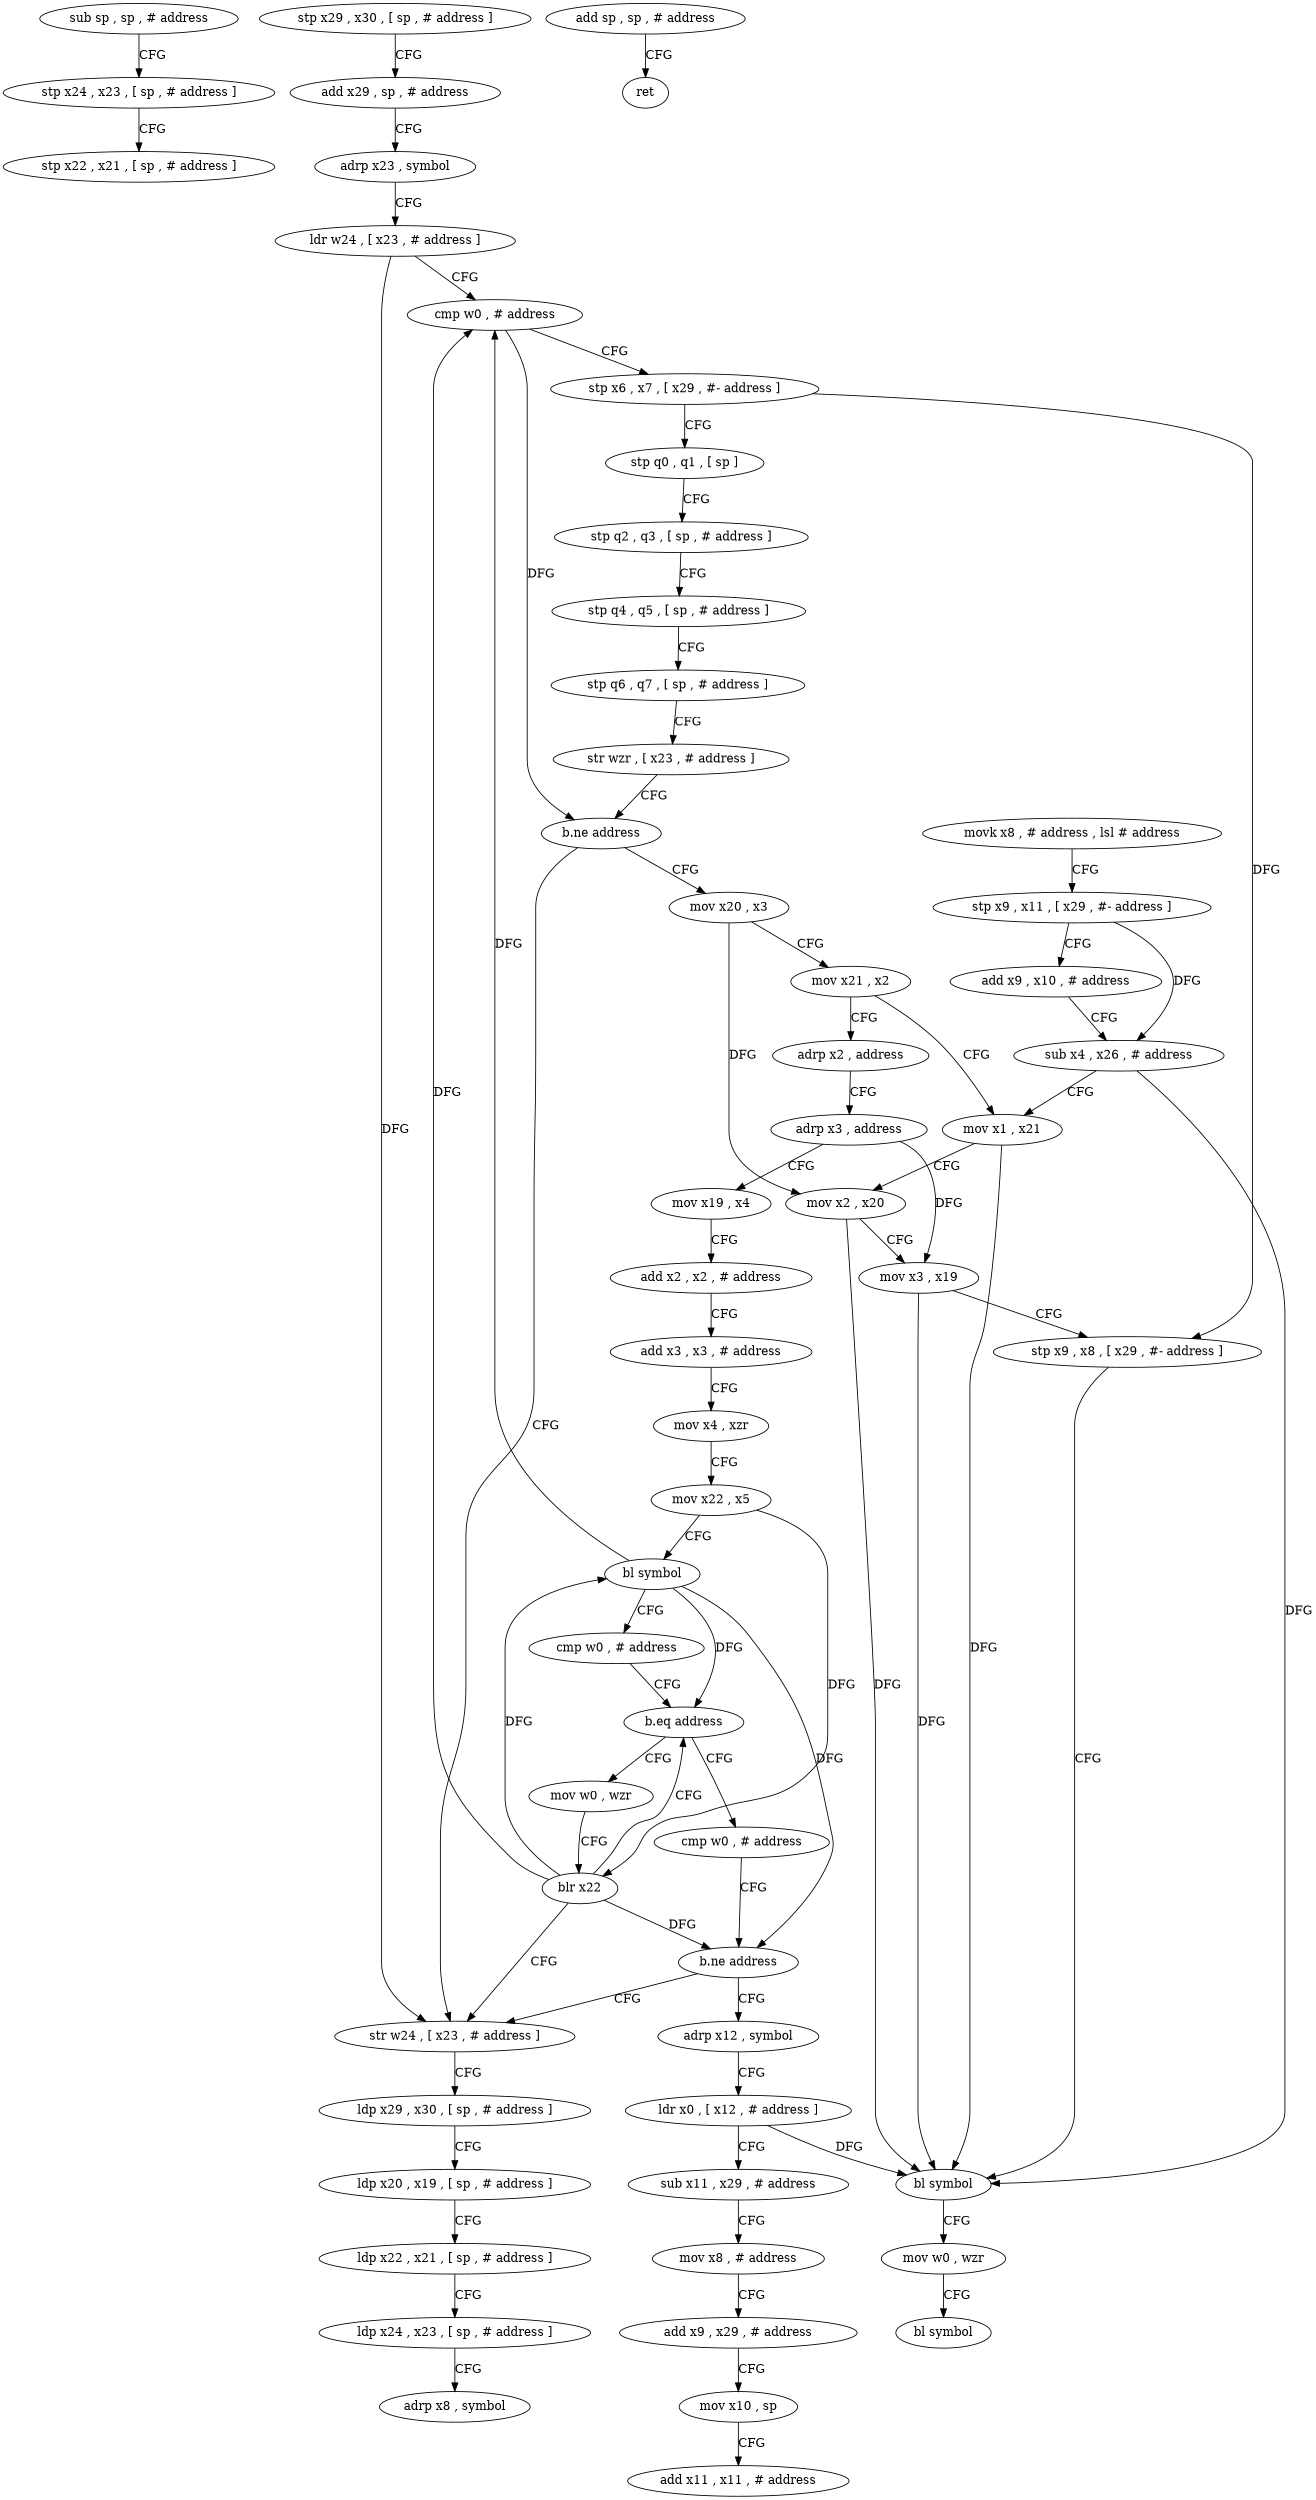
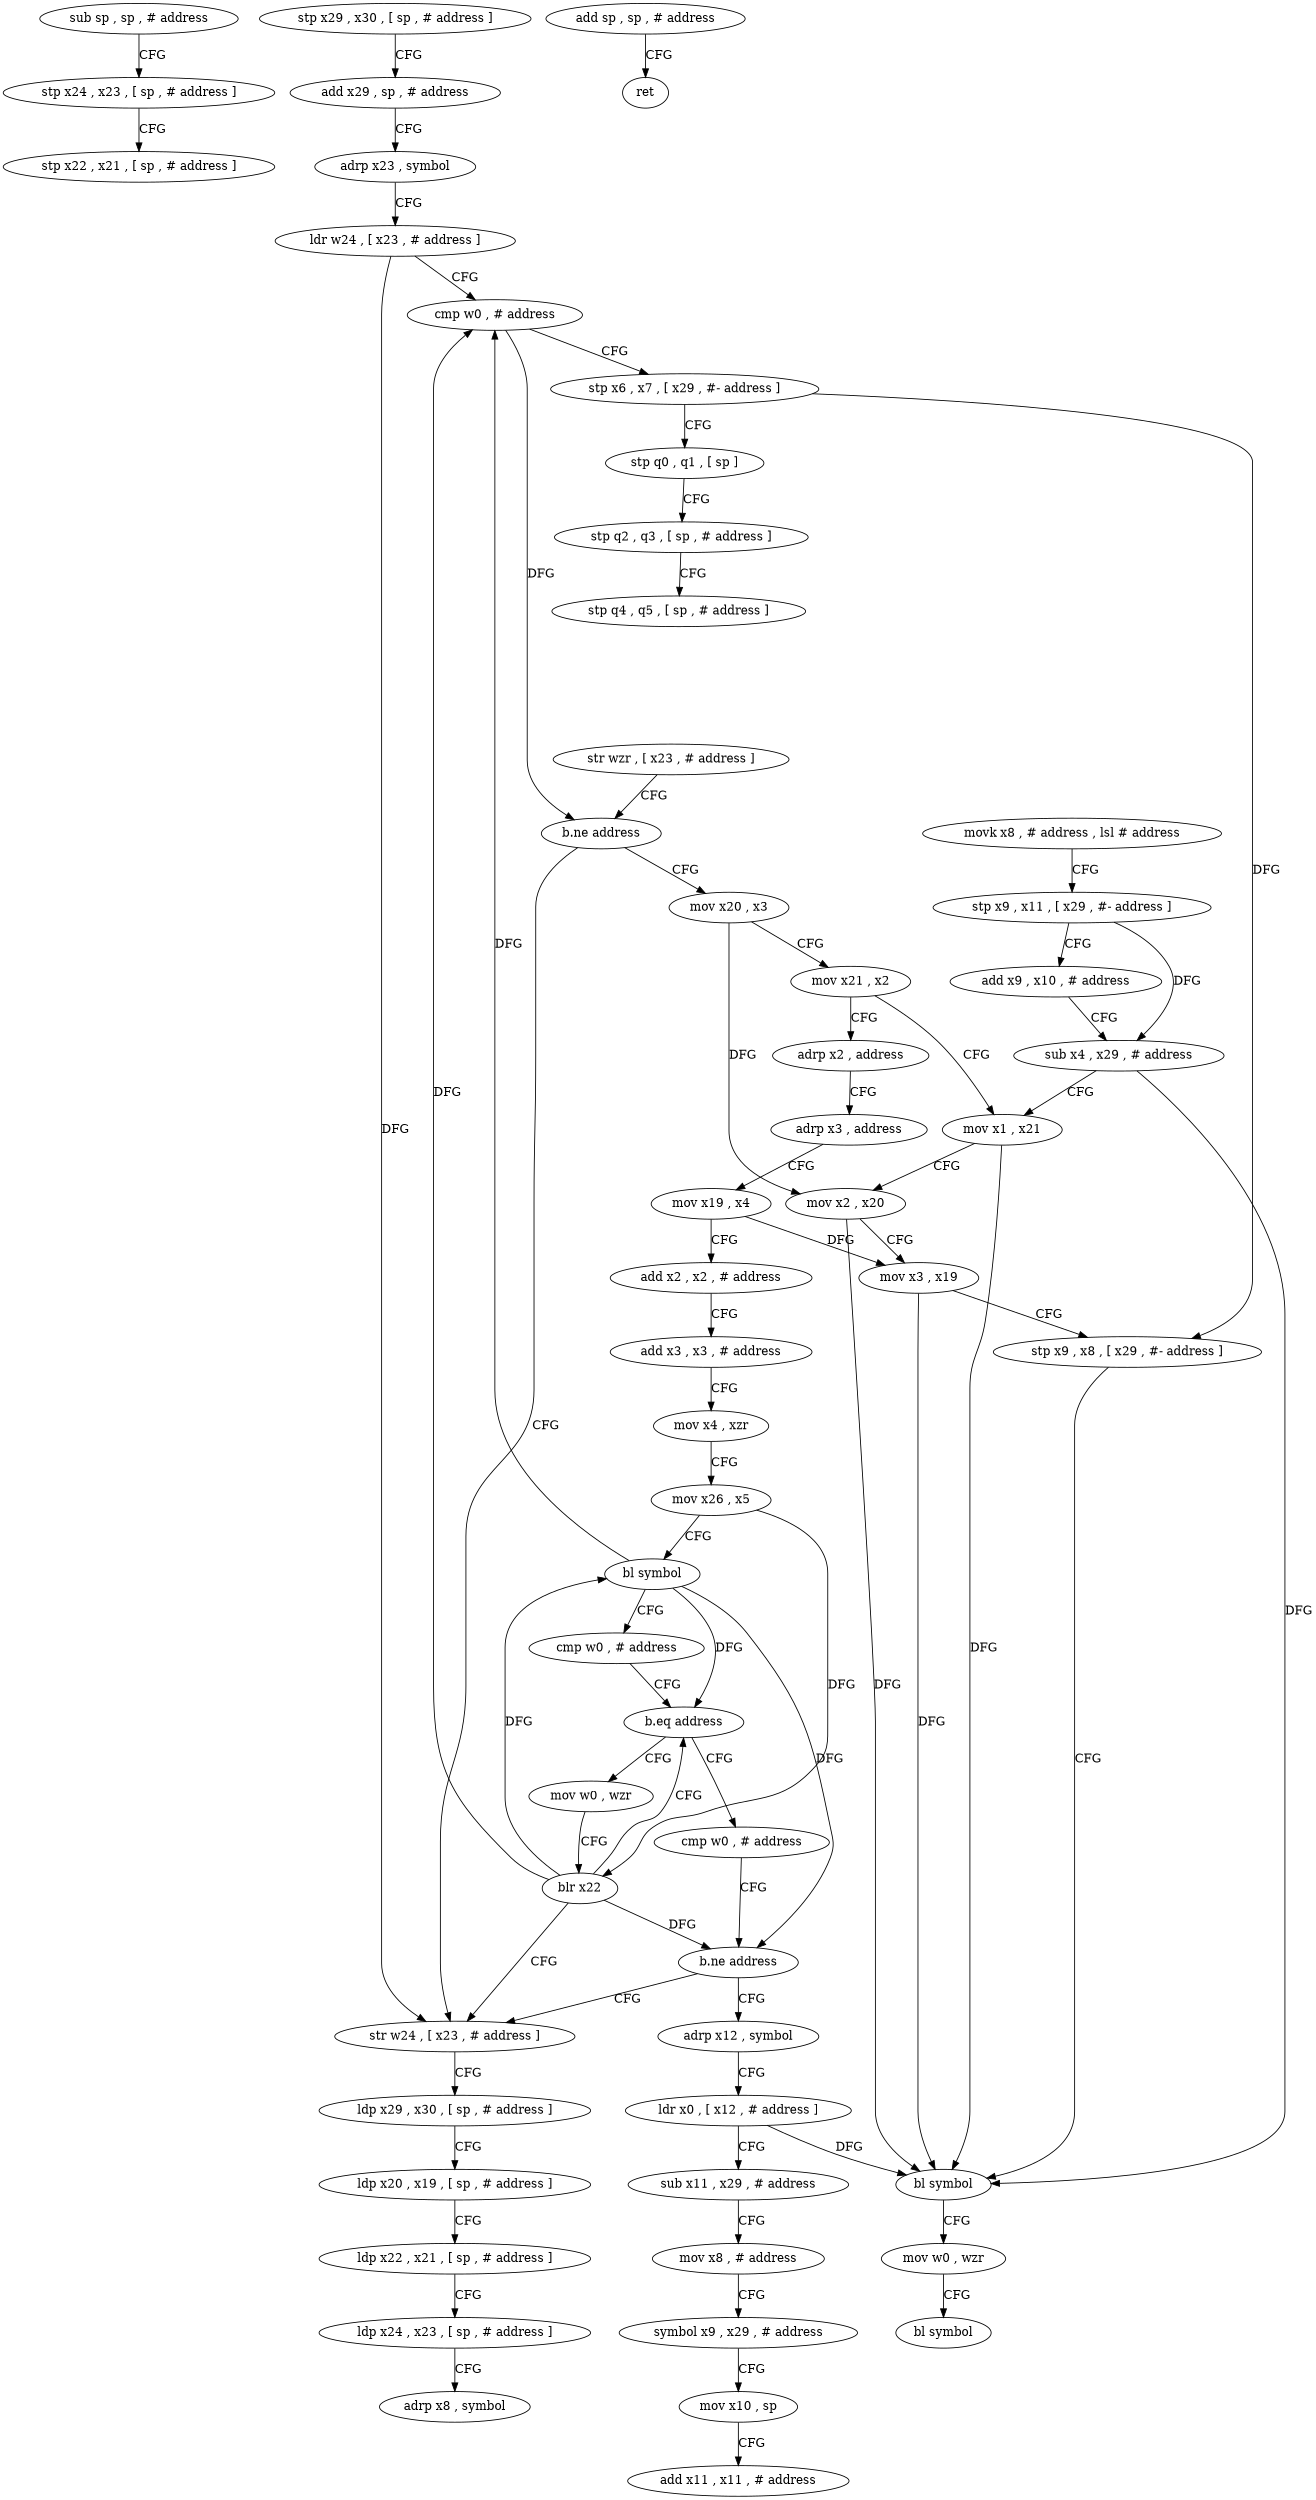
(678, 685) -> none
(1119, 1056) -> (1119, 1056)
(935, 1191) -> (811, 1239)
(711, 1500) -> (711, 1500)
(738, 2333) -> (738, 2333)
